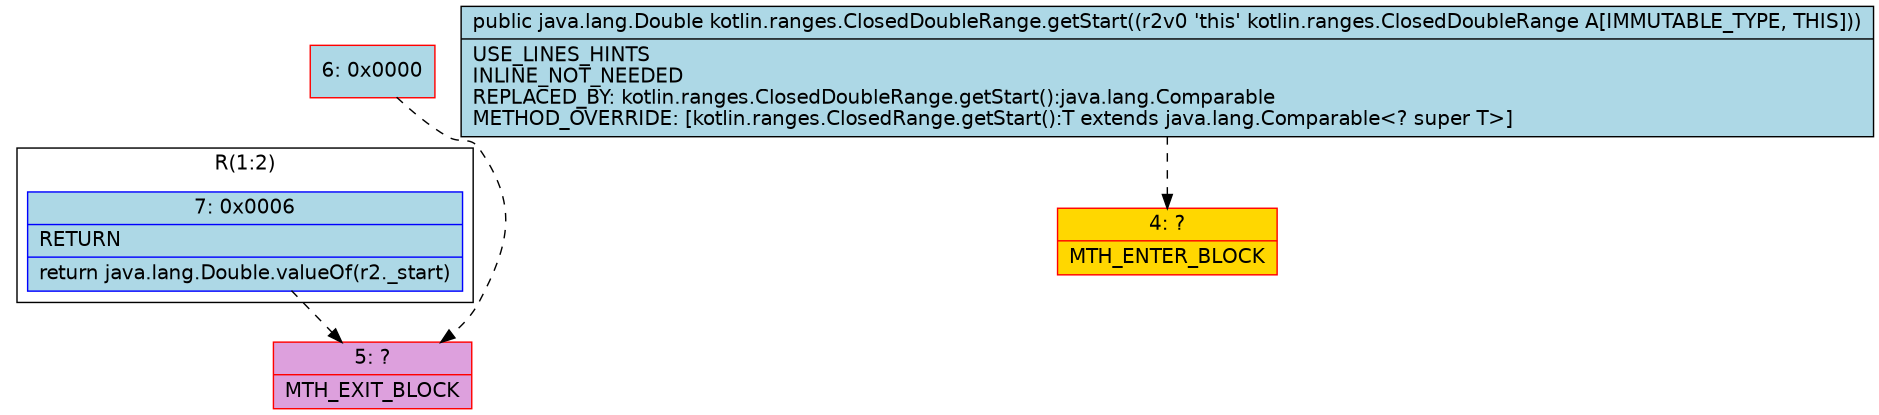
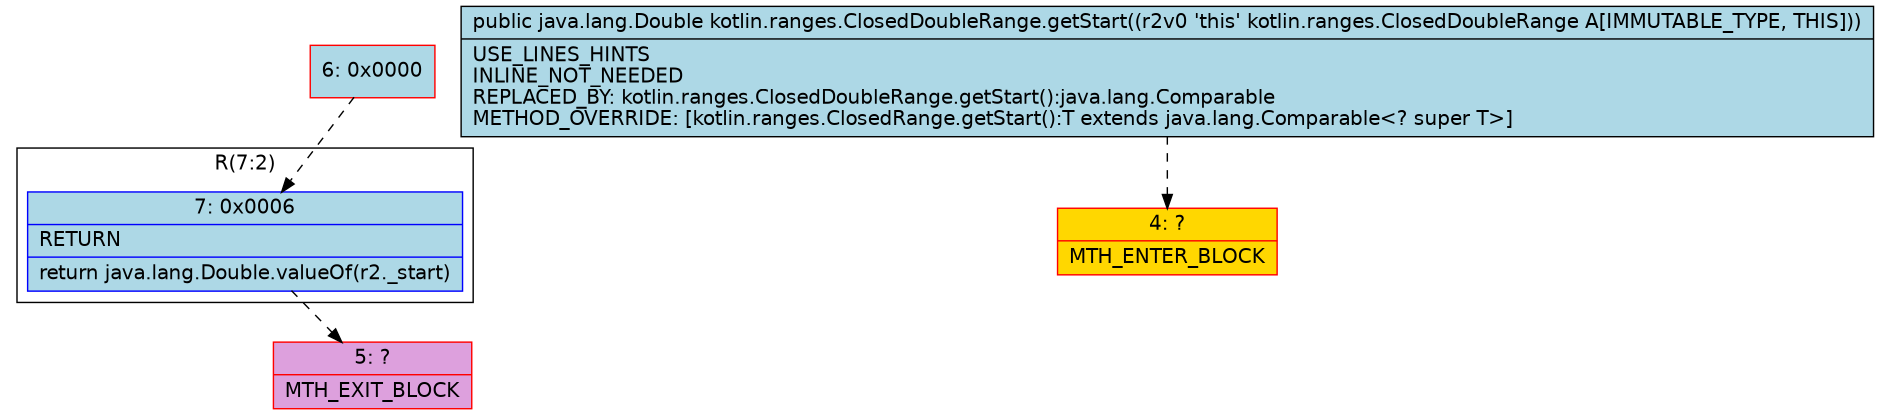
(245, 164) -> (245, 164)
(502, 196) -> (322, 139)
